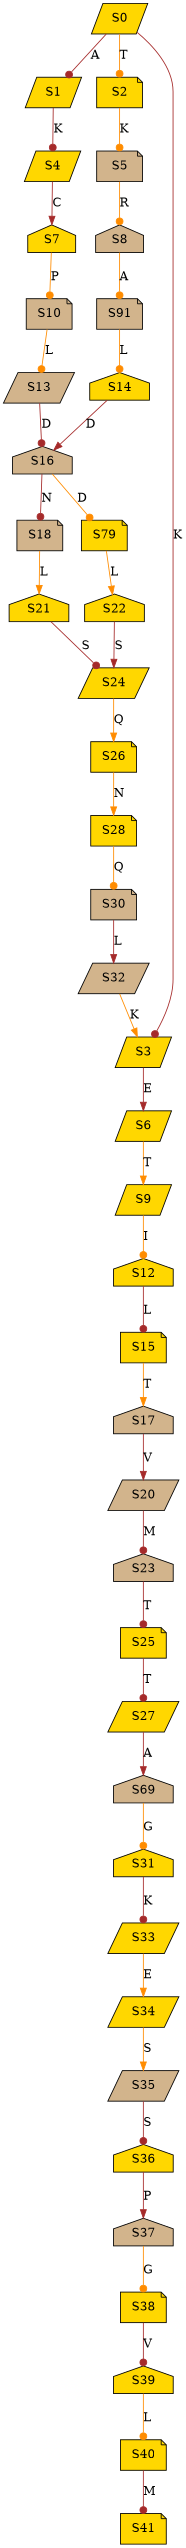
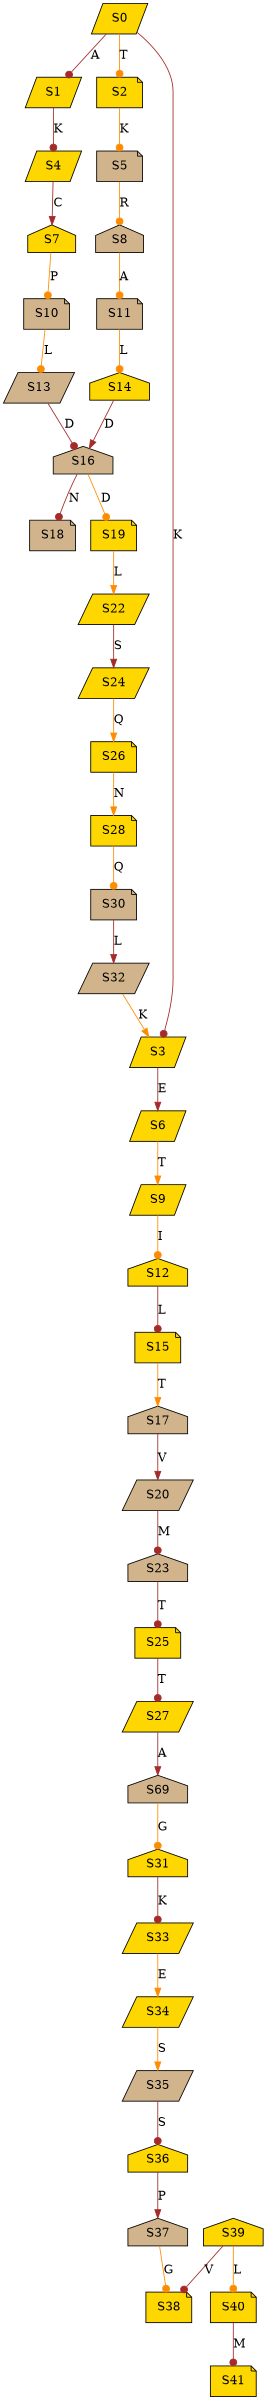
(120, 314) -> (120, 314)
(104, 535) -> (114, 535)
(39, 609) -> none
(115, 609) -> (114, 609)
(143, 2341) -> (205, 2266)
